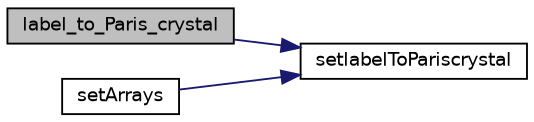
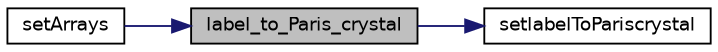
(230, 83) -> (148, 26)
